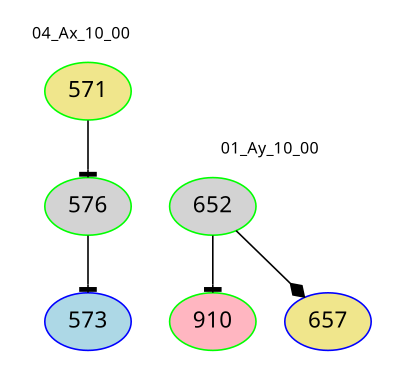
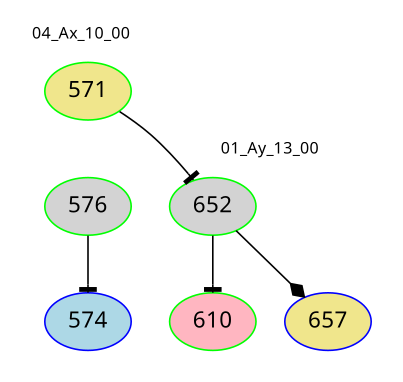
(88, 145) -> (166, 150)
(270, 150) -> (270, 150)
(88, 322) -> (88, 322)
(213, 322) -> (213, 322)
